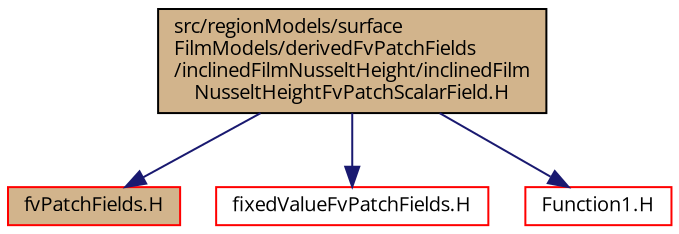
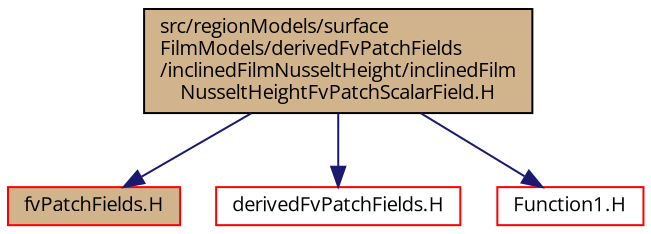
(352, 206) -> (338, 206)
